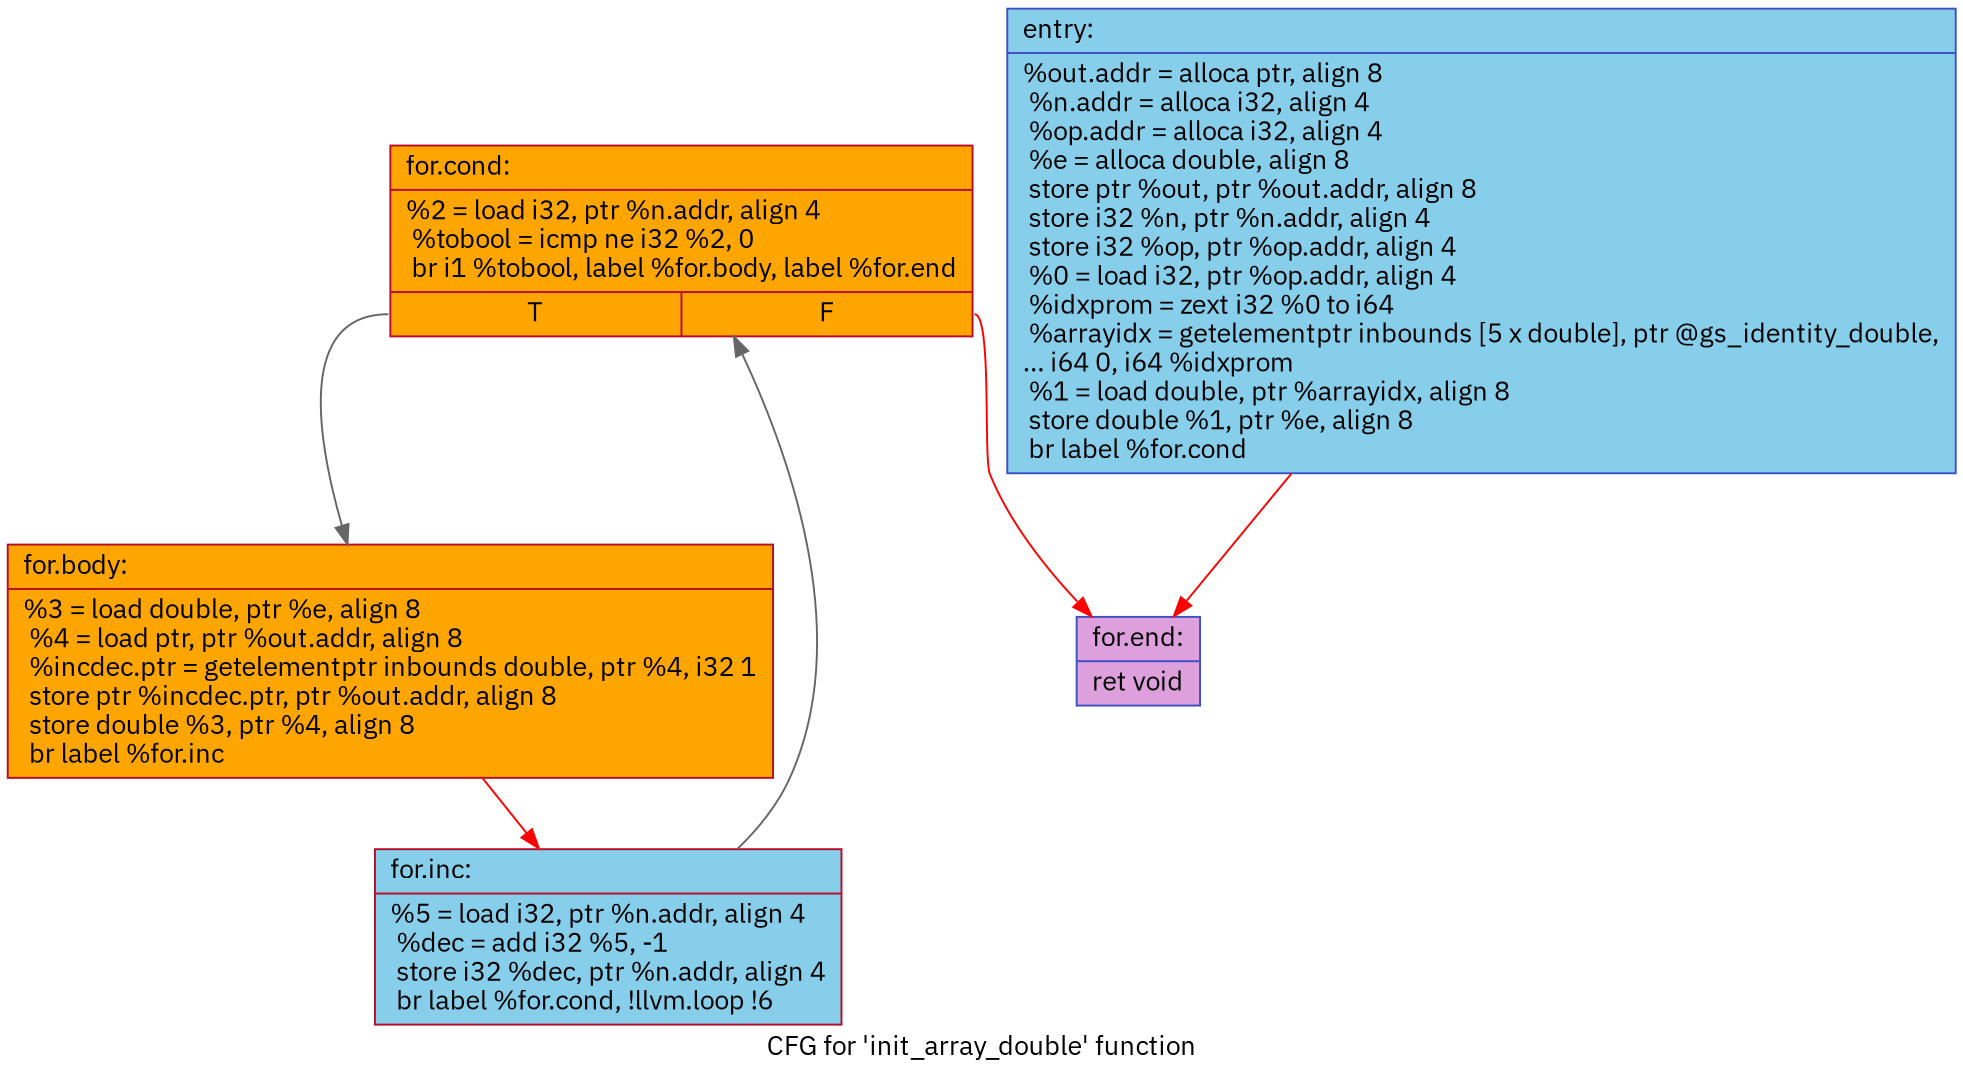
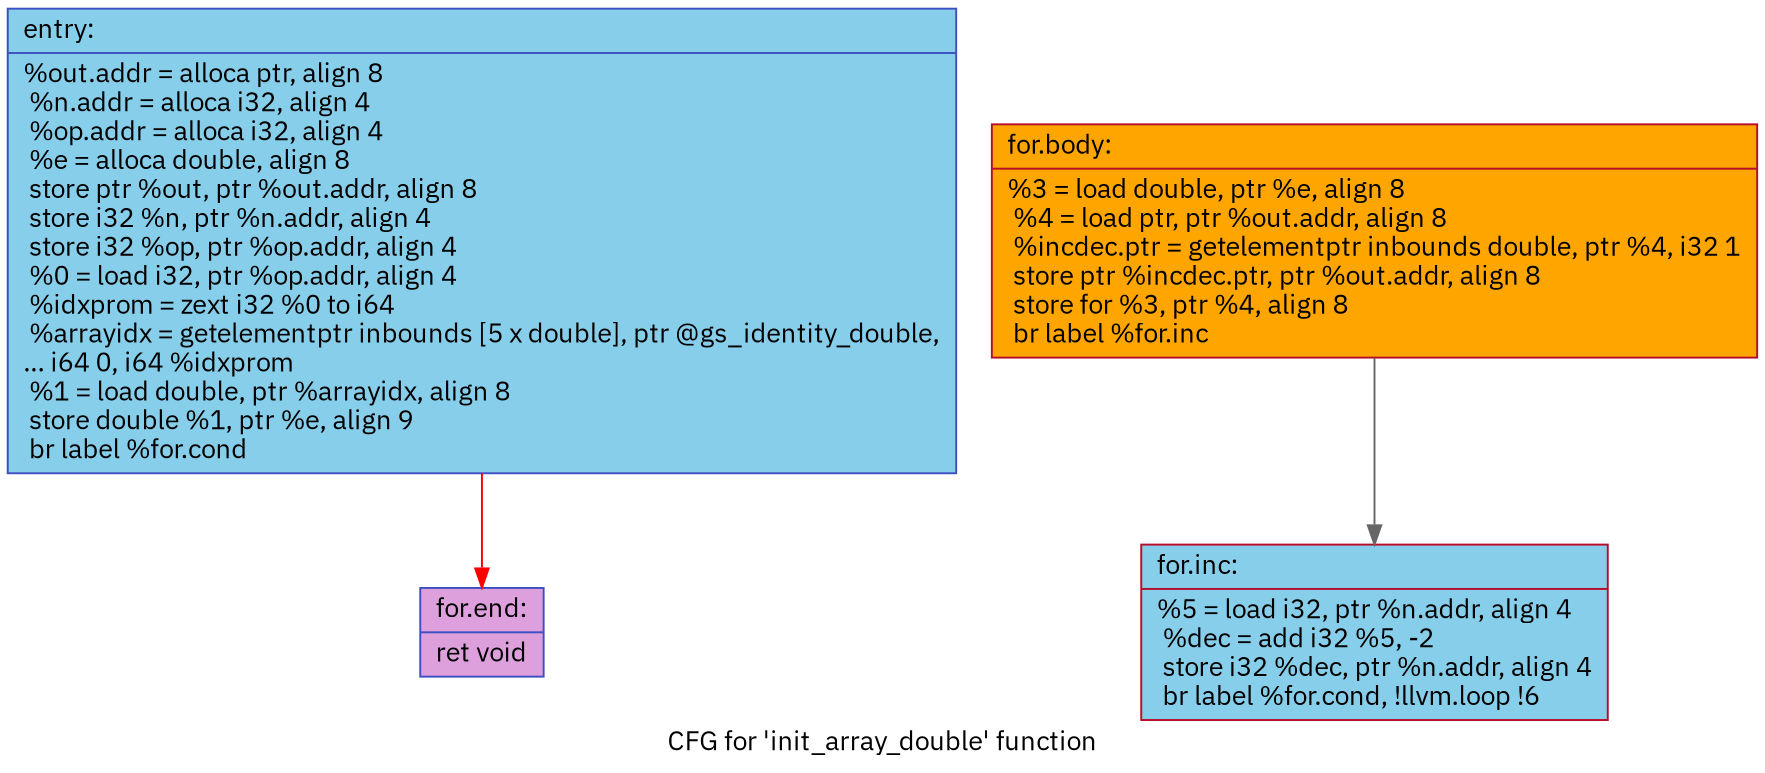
(681, 241) -> none
(1218, 421) -> (219, 421)
(220, 726) -> (1179, 306)
(505, 806) -> (1375, 441)
(530, 944) -> (1296, 639)
